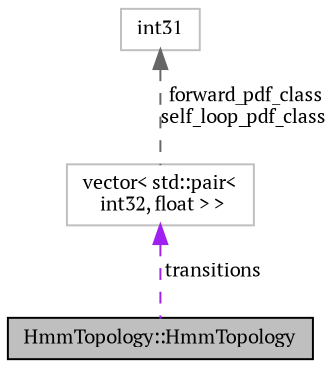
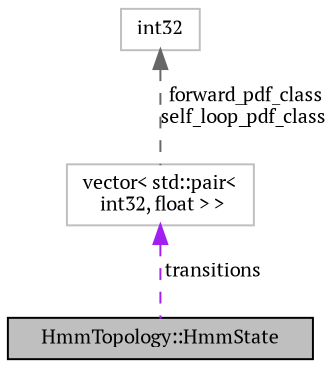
(160, 30) -> (160, 30)
(160, 339) -> (160, 339)
